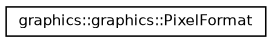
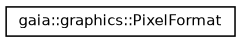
(136, 22) -> (121, 22)
